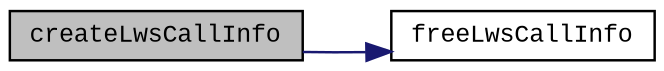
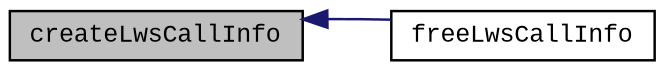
(334, 52) -> (359, 19)
